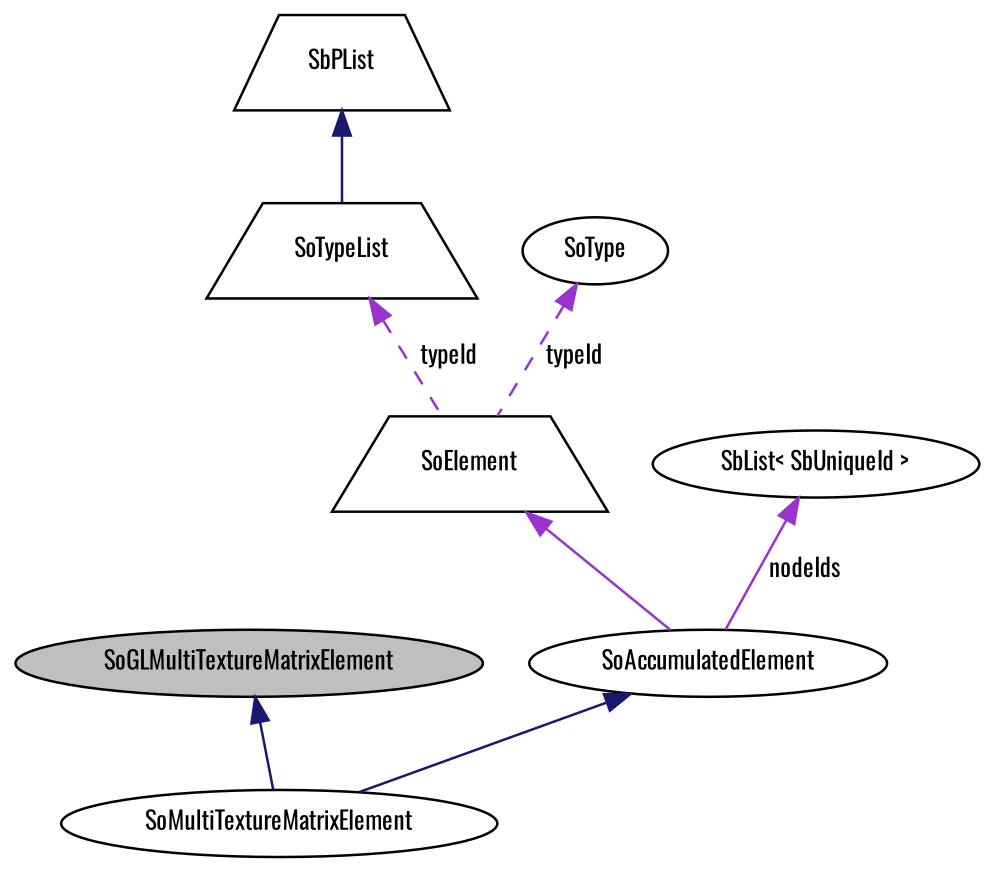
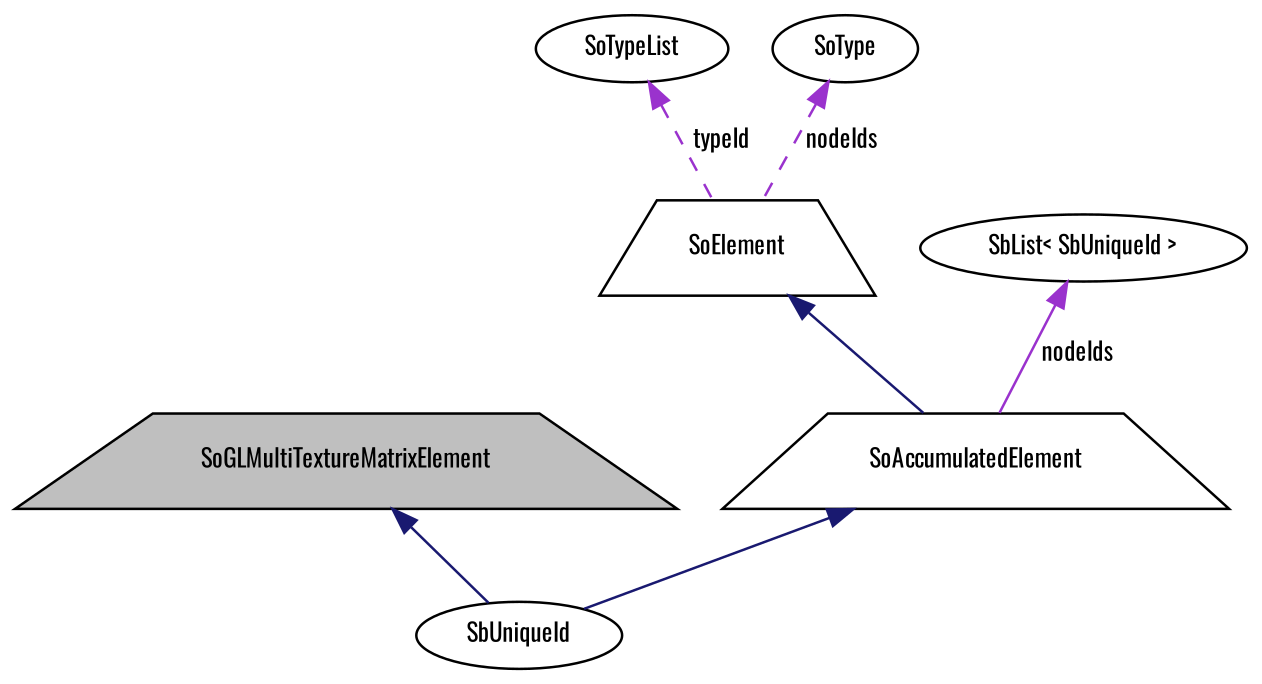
(342, 63) -> none
(342, 251) -> (632, 49)
(571, 357) -> (839, 141)
(608, 579) -> (866, 363)
(249, 663) -> (346, 461)
(708, 663) -> (976, 461)
(279, 823) -> (519, 635)
